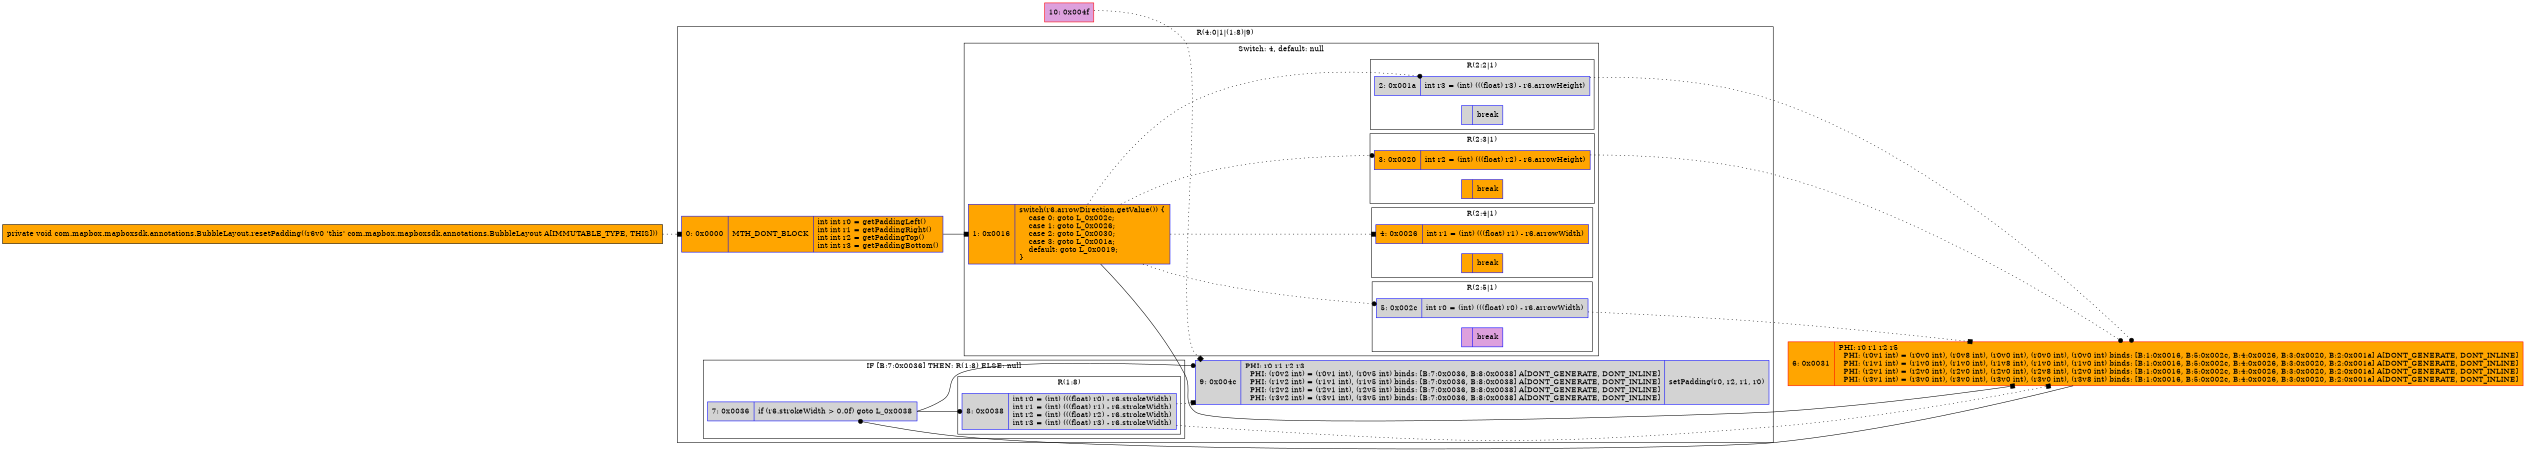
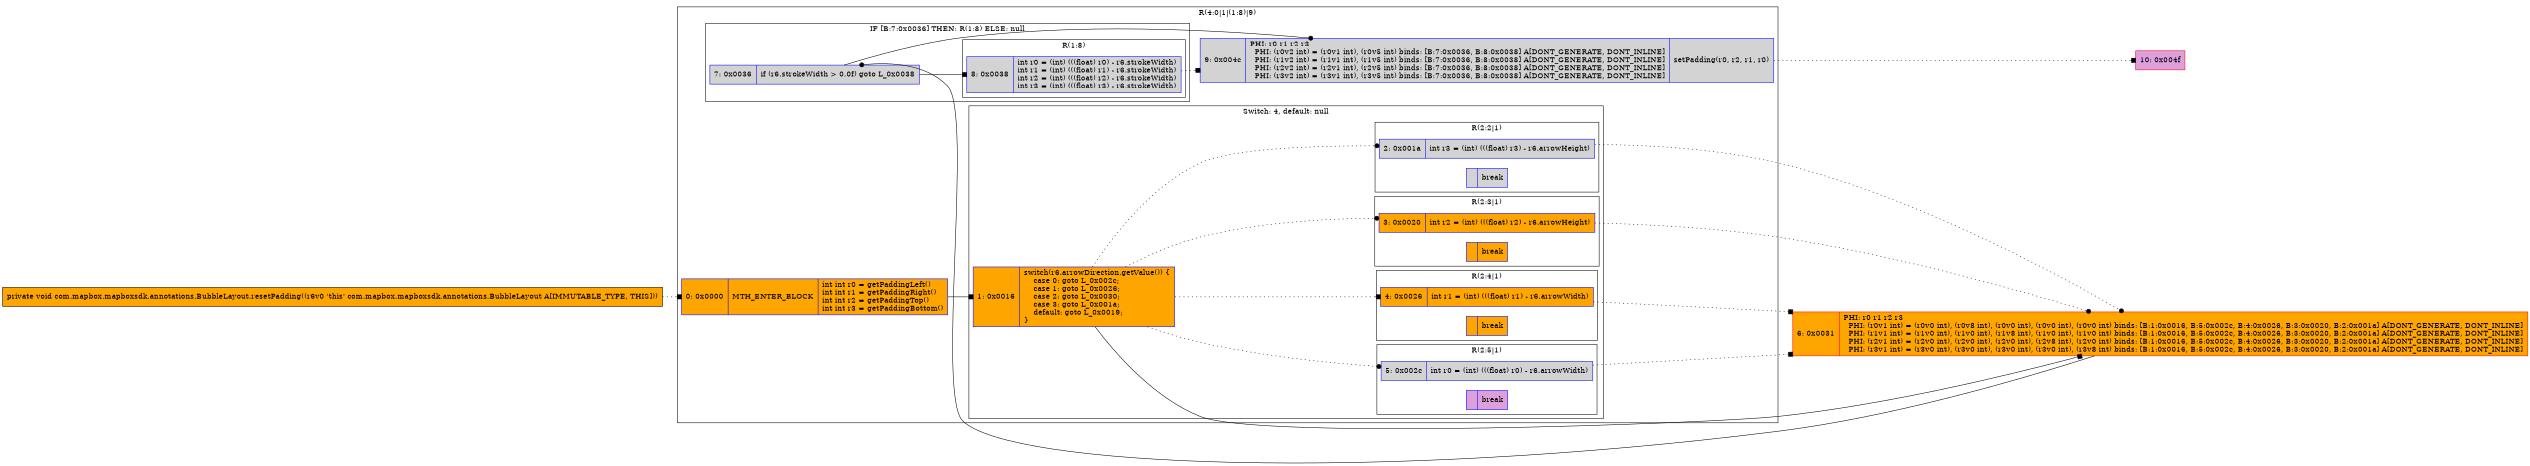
(1191, 150) -> (1952, 60)
(771, 234) -> (773, 297)
(1870, 348) -> (1875, 318)
(937, 411) -> (940, 75)
(1612, 438) -> (1690, 307)
